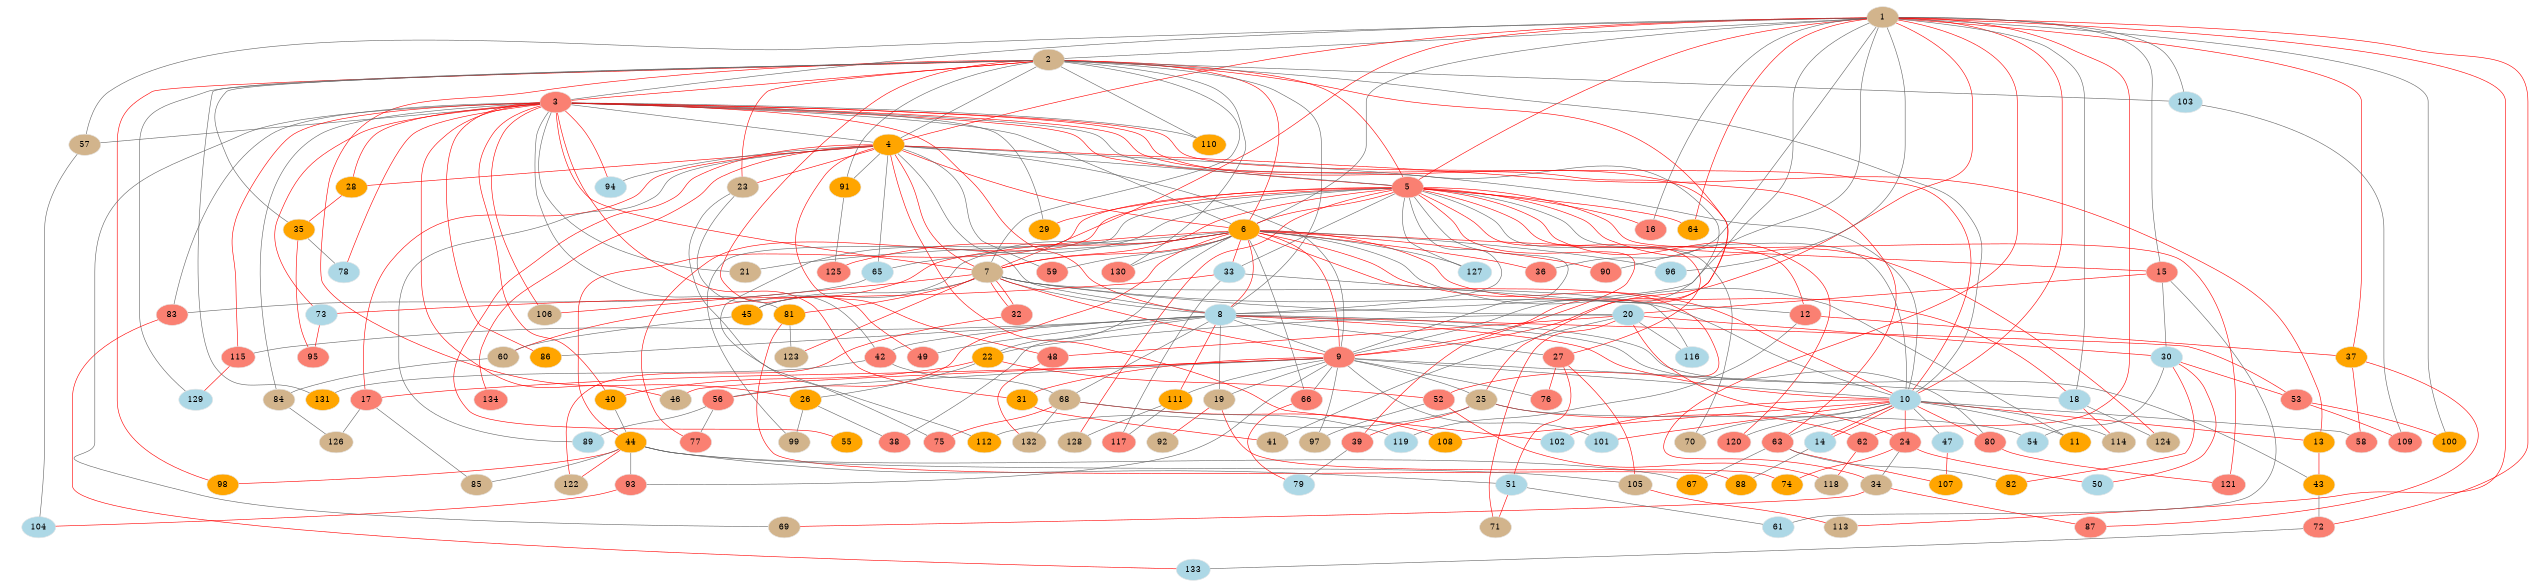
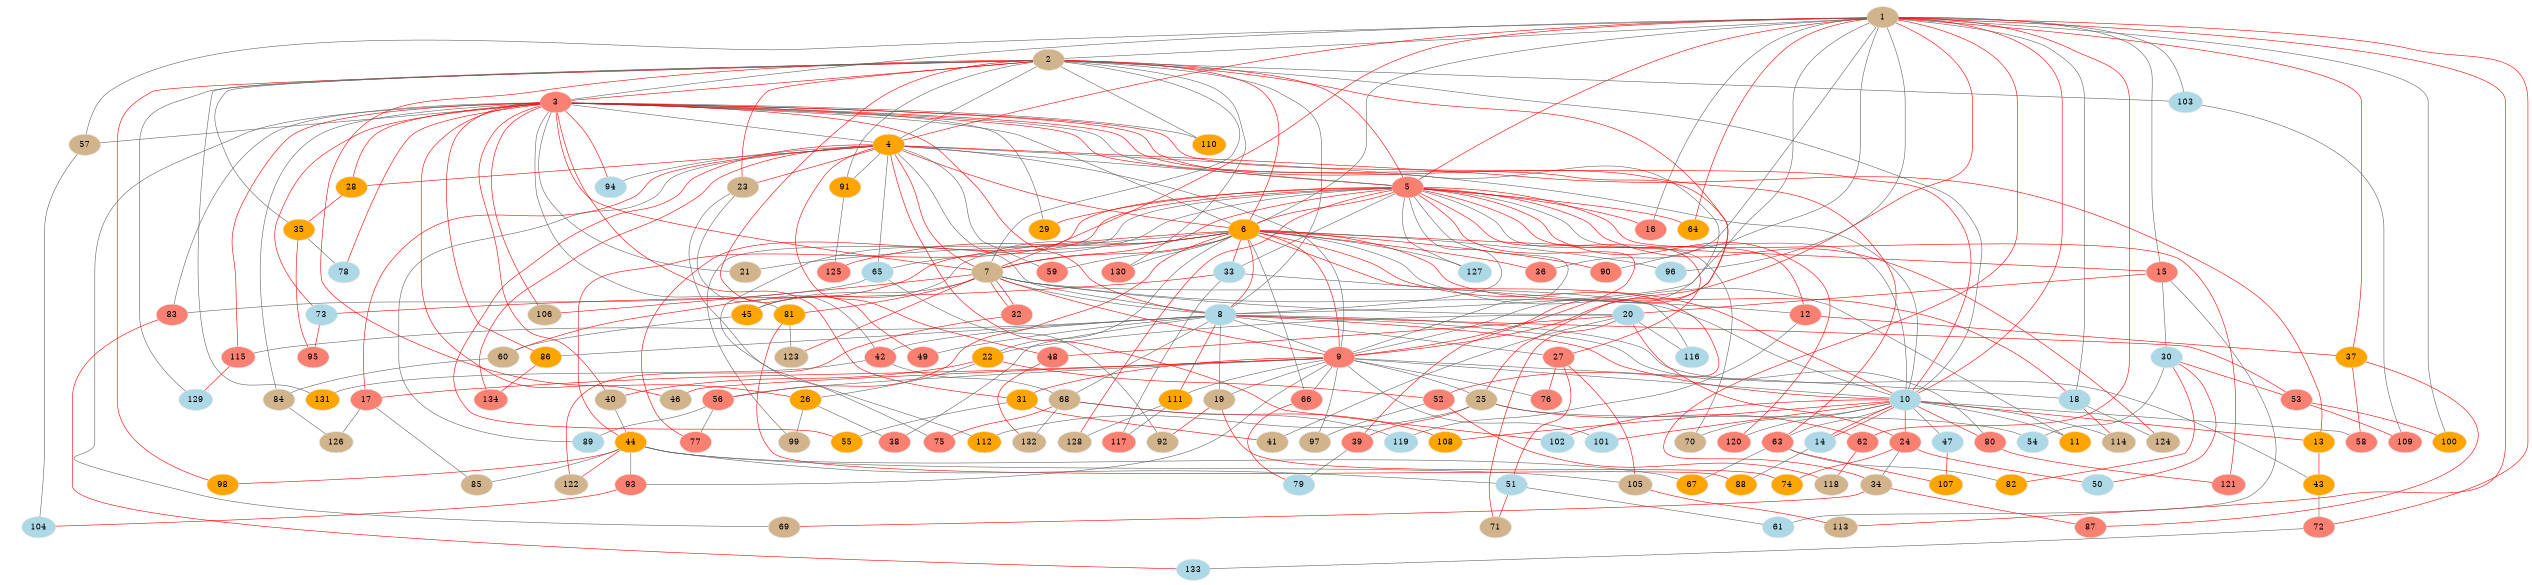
(1974, 342) -> none
none -> (1074, 347)
none -> (518, 378)
(611, 400) -> (611, 400)
none -> (951, 413)
